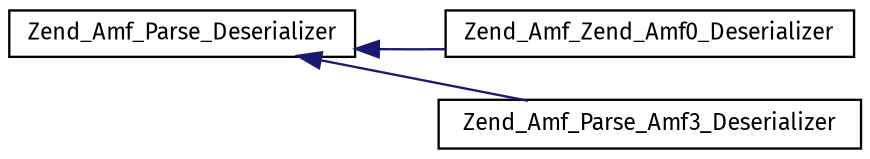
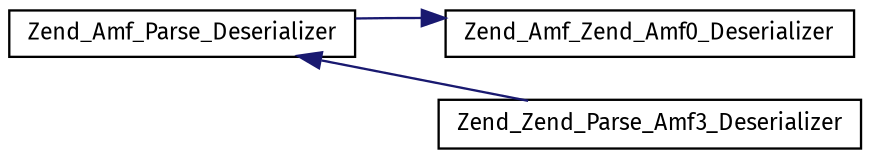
(412, 49) -> (388, 18)
(650, 124) -> (650, 124)
